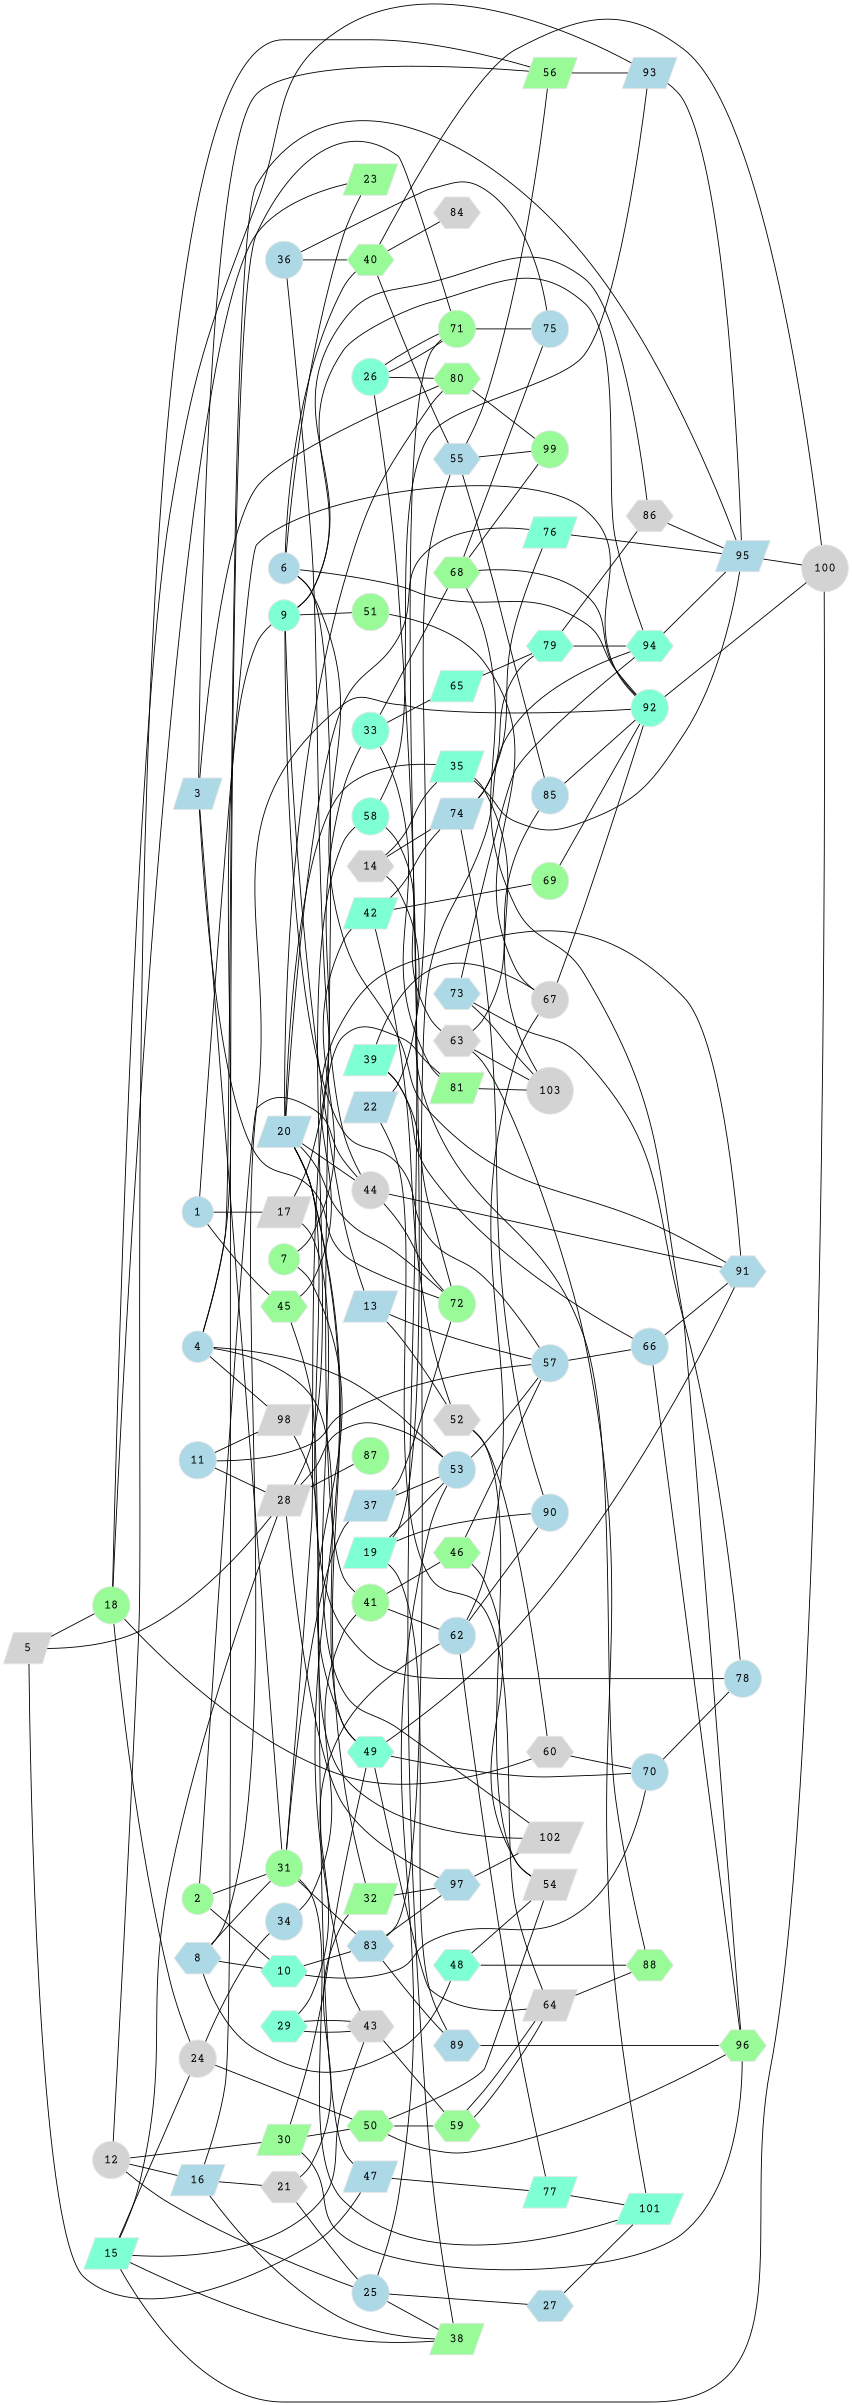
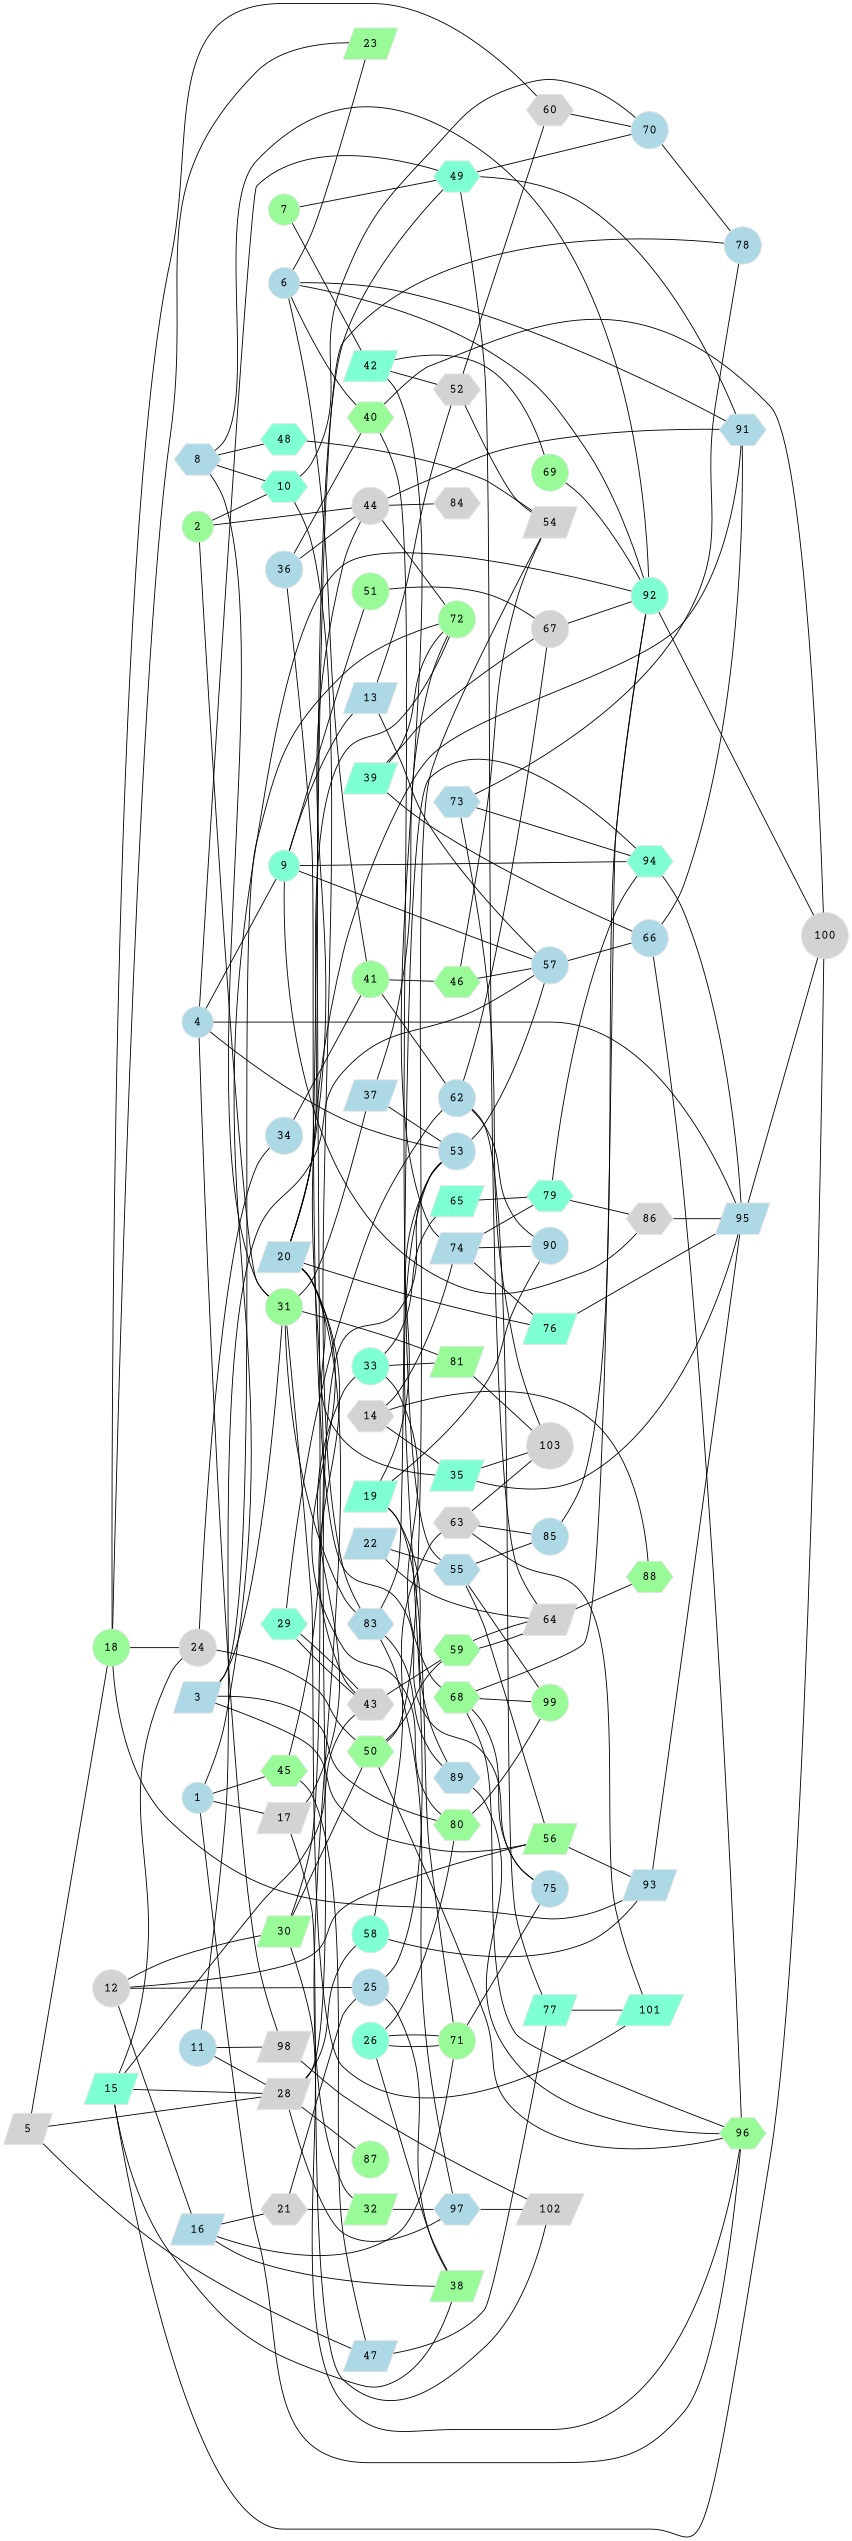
(414, 236) -> (411, 505)
(553, 1965) -> none
(550, 2306) -> none
none -> (319, 2449)
